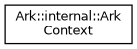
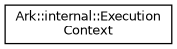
(69, 24) -> (88, 24)
